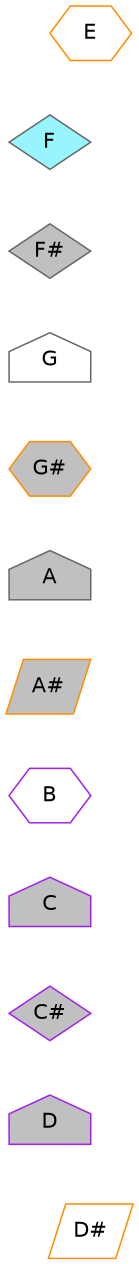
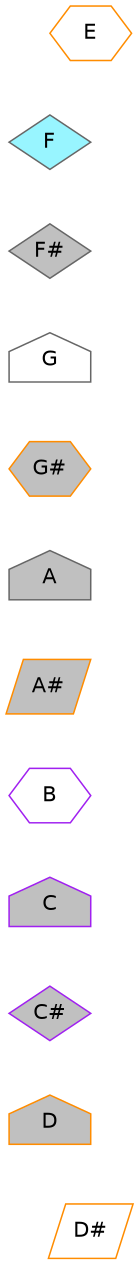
(50, 1122) -> (50, 1122)
